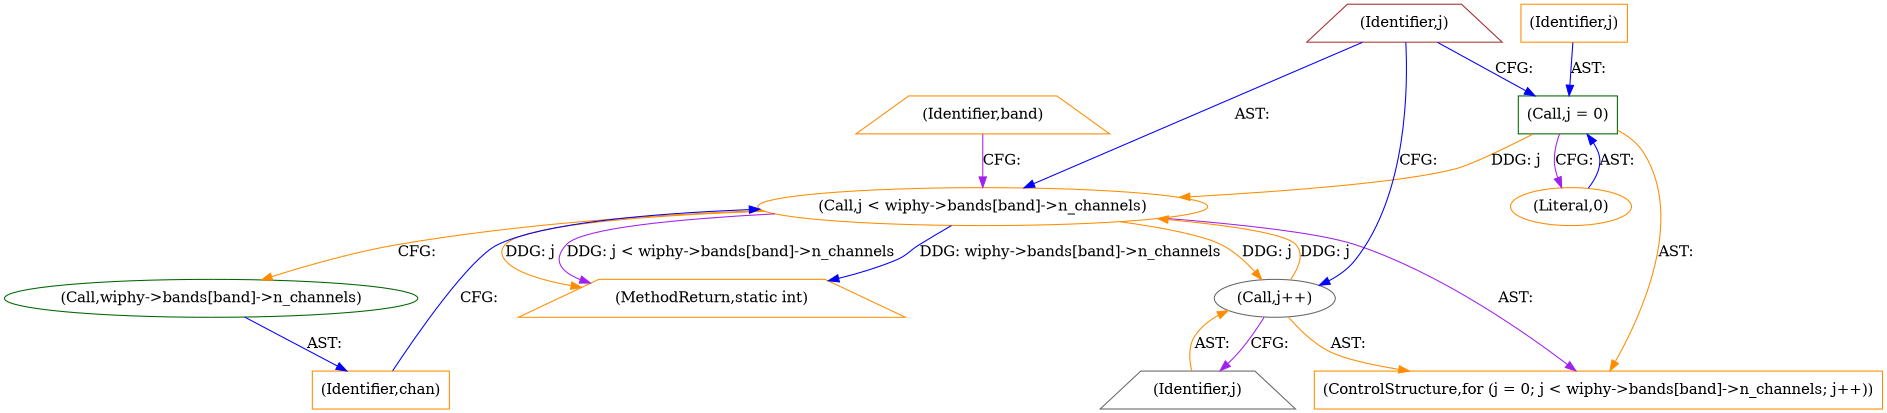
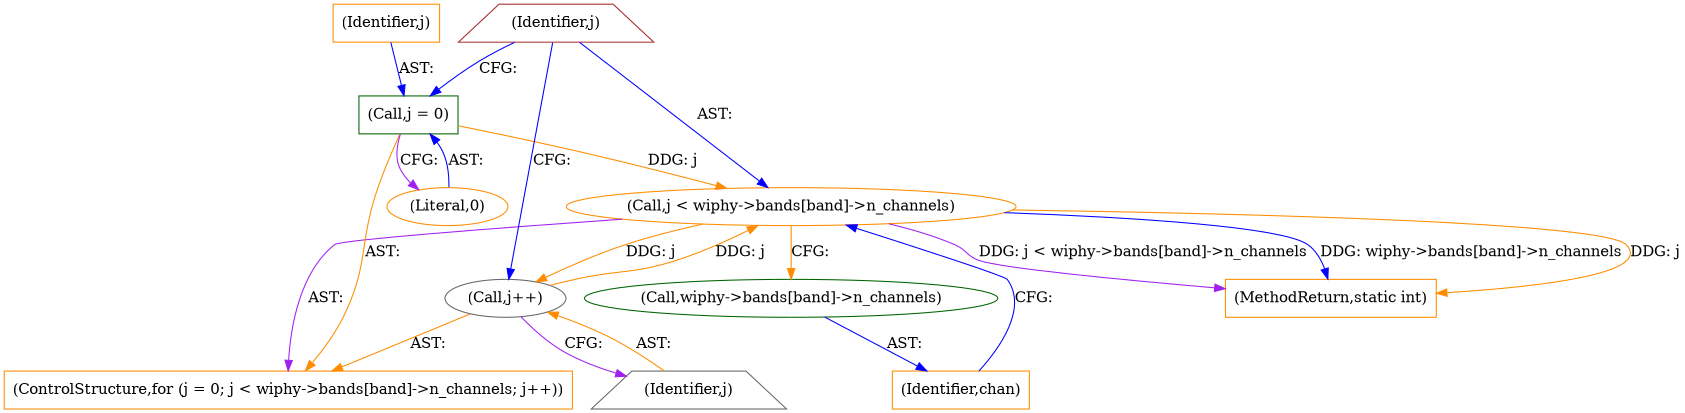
(983, 115) -> none
(712, 298) -> (1331, 298)
